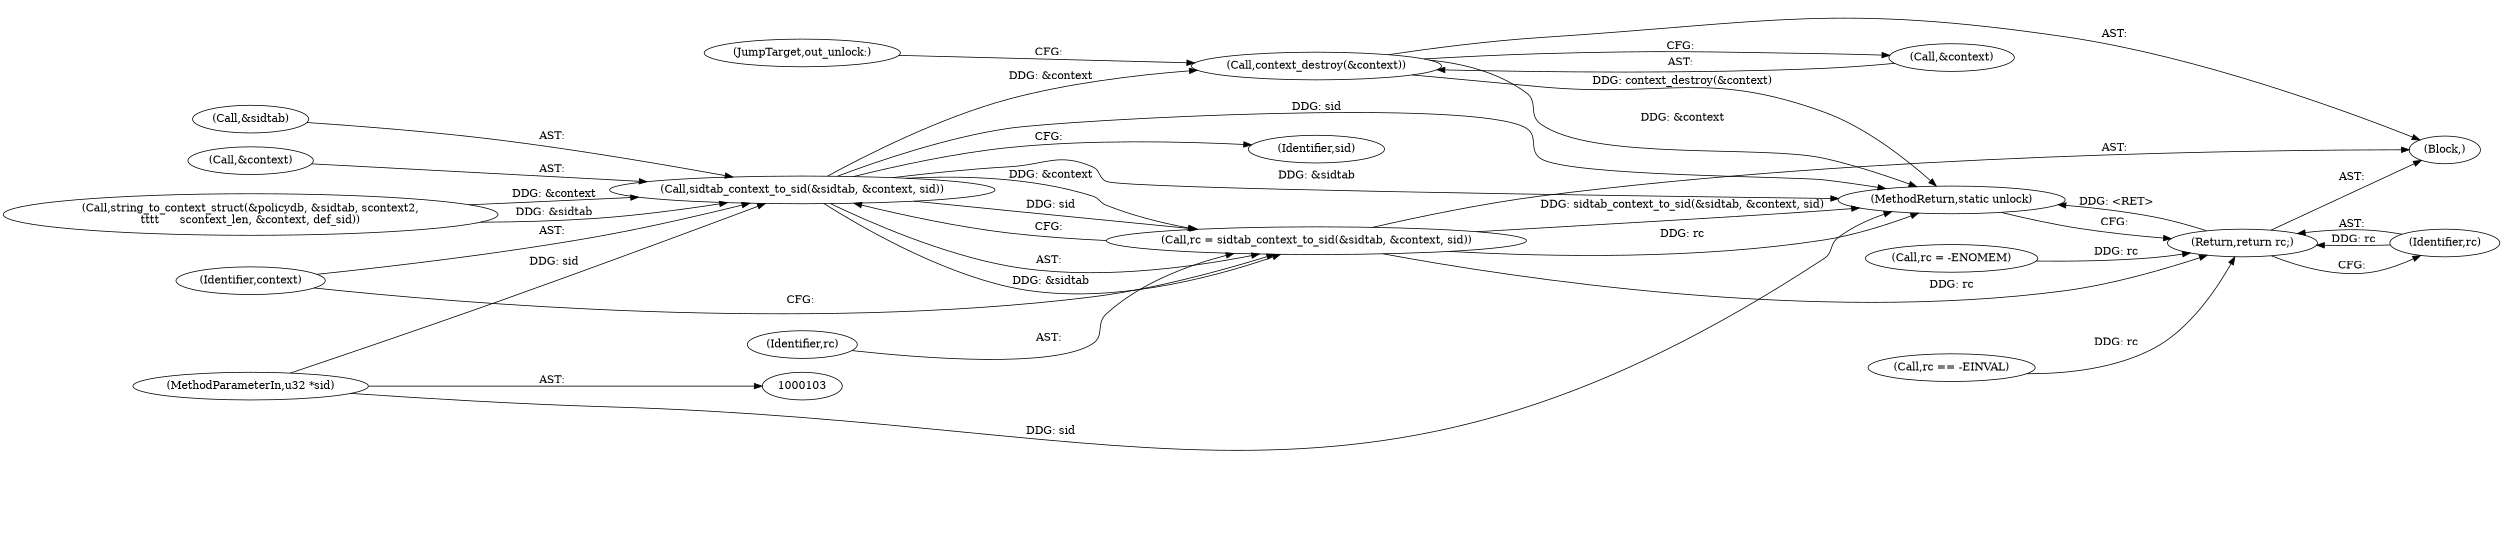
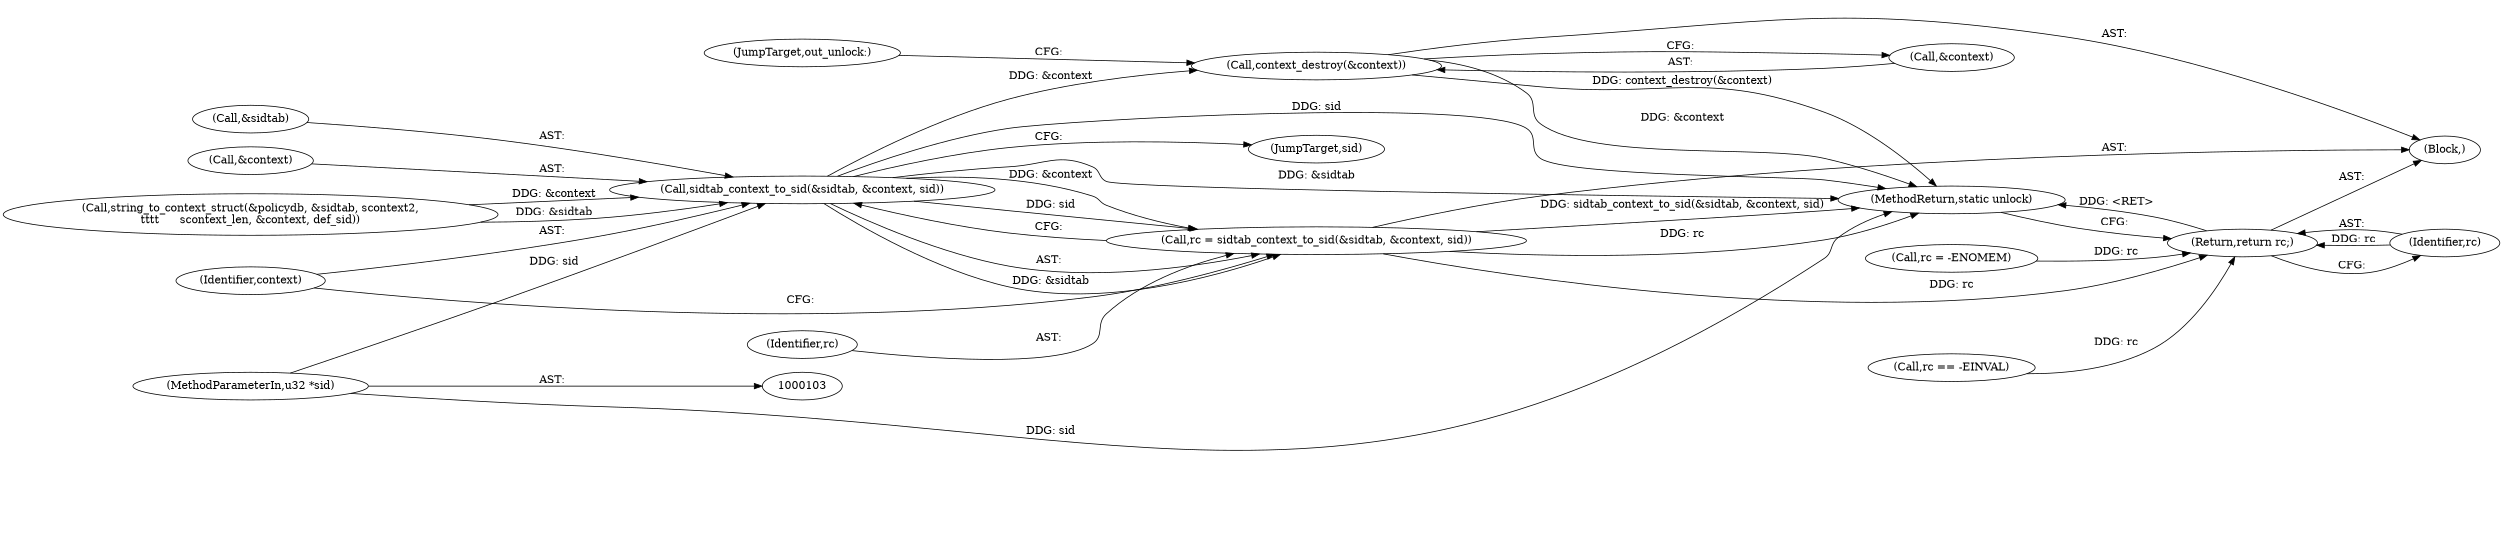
(1316, 149) -> (1316, 149)
